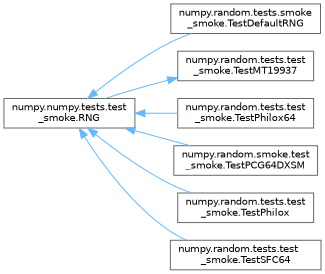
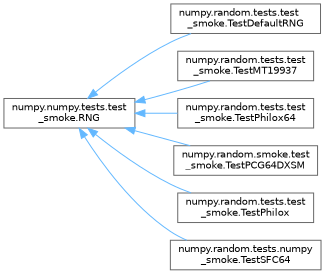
(246, 19) -> (246, 19)
(136, 89) -> (177, 91)
(246, 255) -> (246, 255)
